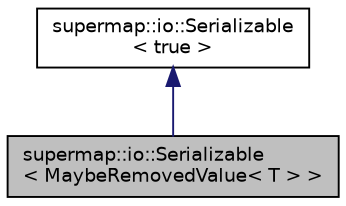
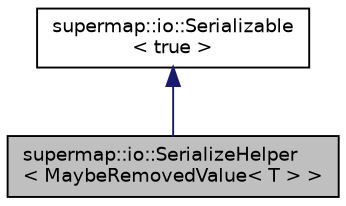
(173, 166) -> (173, 166)
